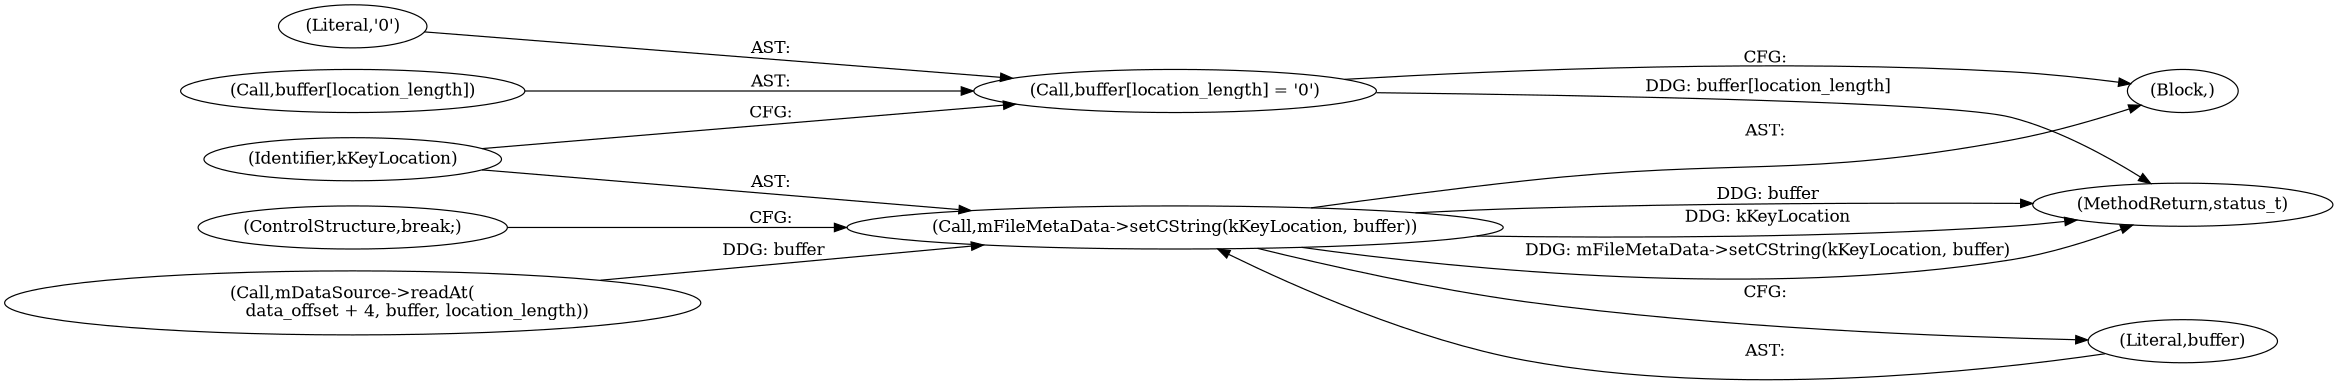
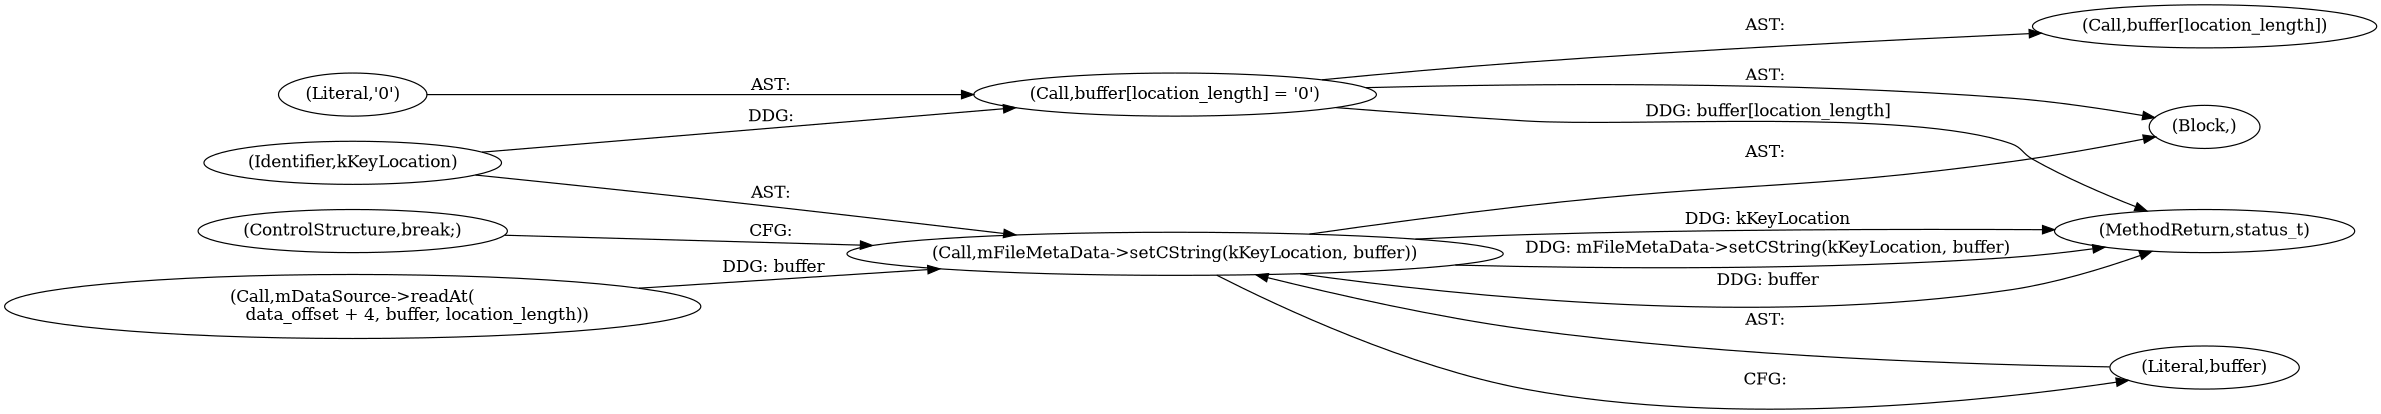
(1768, 58) -> (1768, 76)
(743, 91) -> (1675, 52)
(774, 113) -> (774, 117)
